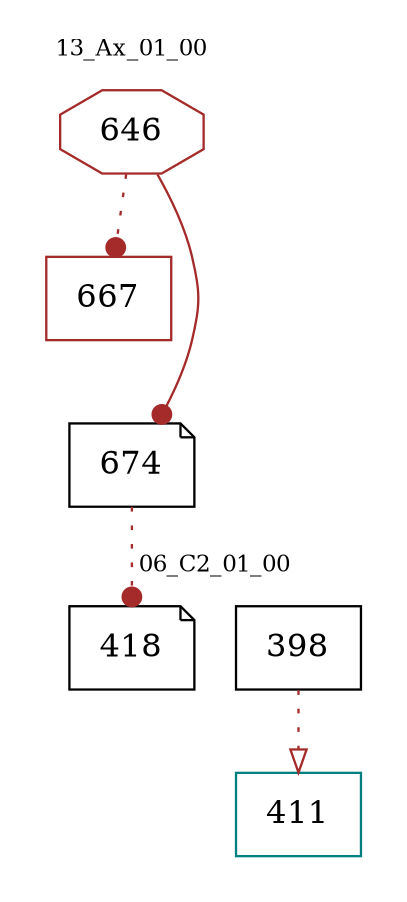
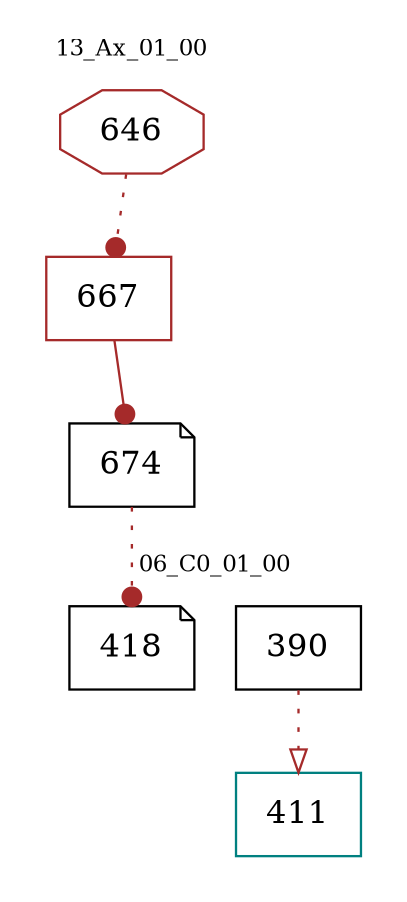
(198, 289) -> (119, 373)
(215, 566) -> (215, 566)
(298, 648) -> (298, 648)
